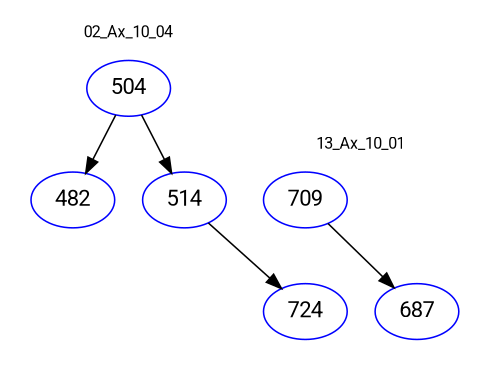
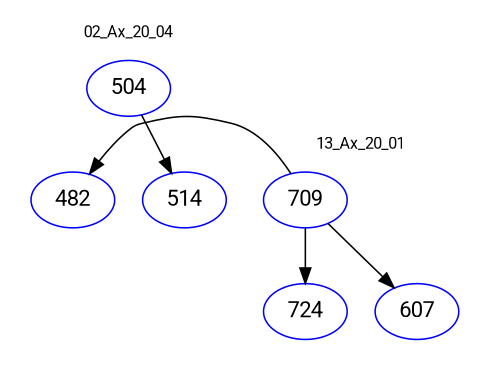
(129, 33) -> (129, 33)
(104, 137) -> (197, 117)
(361, 145) -> (361, 145)
(239, 251) -> (305, 248)
(417, 312) -> (417, 312)
